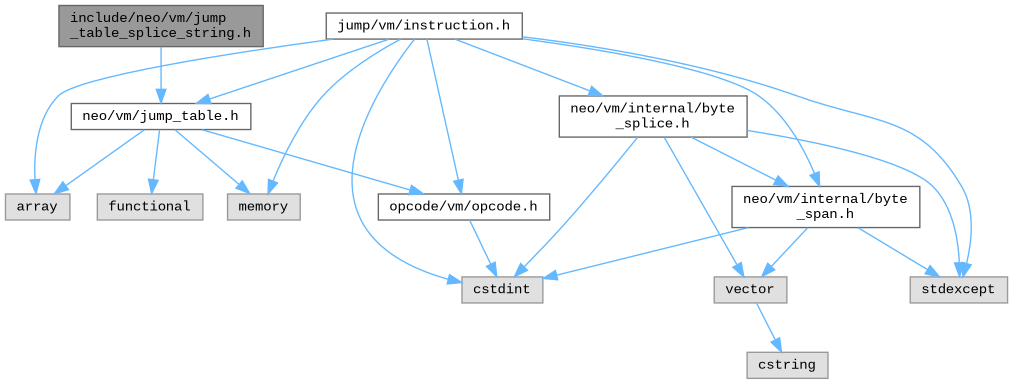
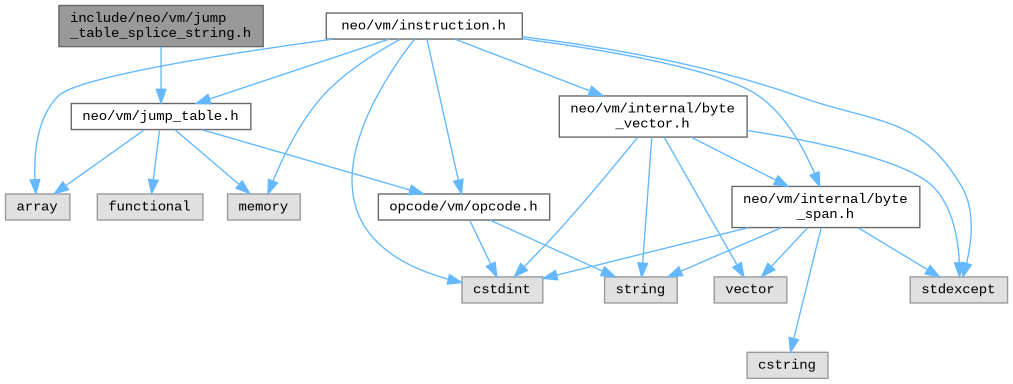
(424, 26) -> (424, 26)
(653, 117) -> (653, 117)
none -> (641, 290)
(766, 321) -> (807, 283)
